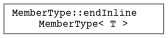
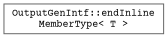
(84, 19) -> (84, 19)
